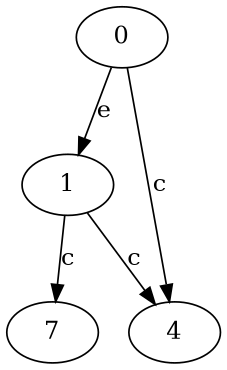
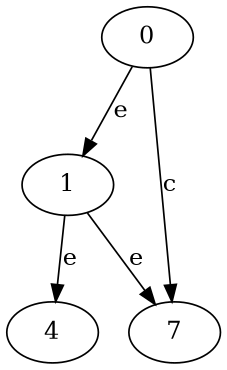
(147, 176) -> (160, 176)
(68, 259) -> (137, 259)
(134, 259) -> (70, 259)
